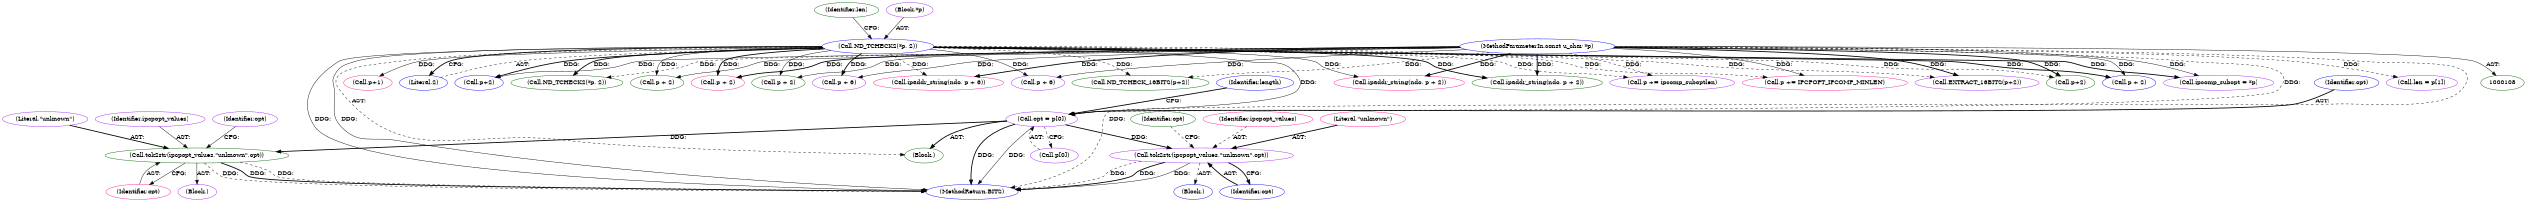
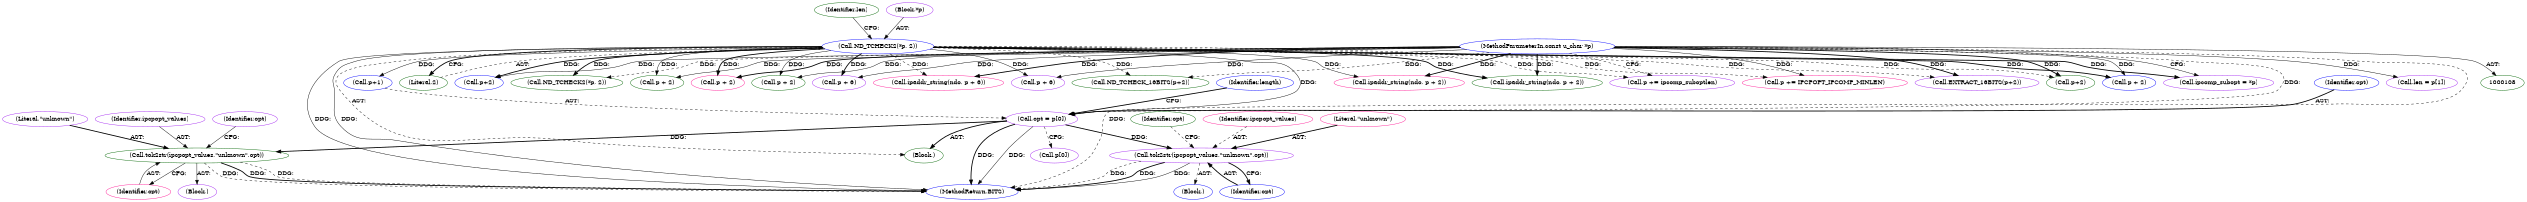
(2005, 51) -> (2005, 51)
(1634, 65) -> (1634, 65)
(2179, 65) -> (2179, 65)
(368, 83) -> (368, 83)
(423, 83) -> (423, 83)
(1031, 141) -> (693, 110)
